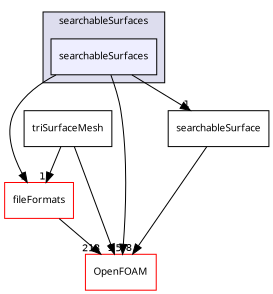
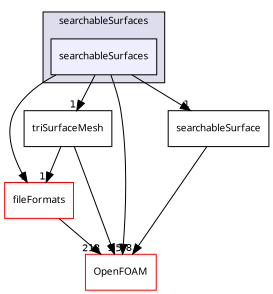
none -> (88, 89)
